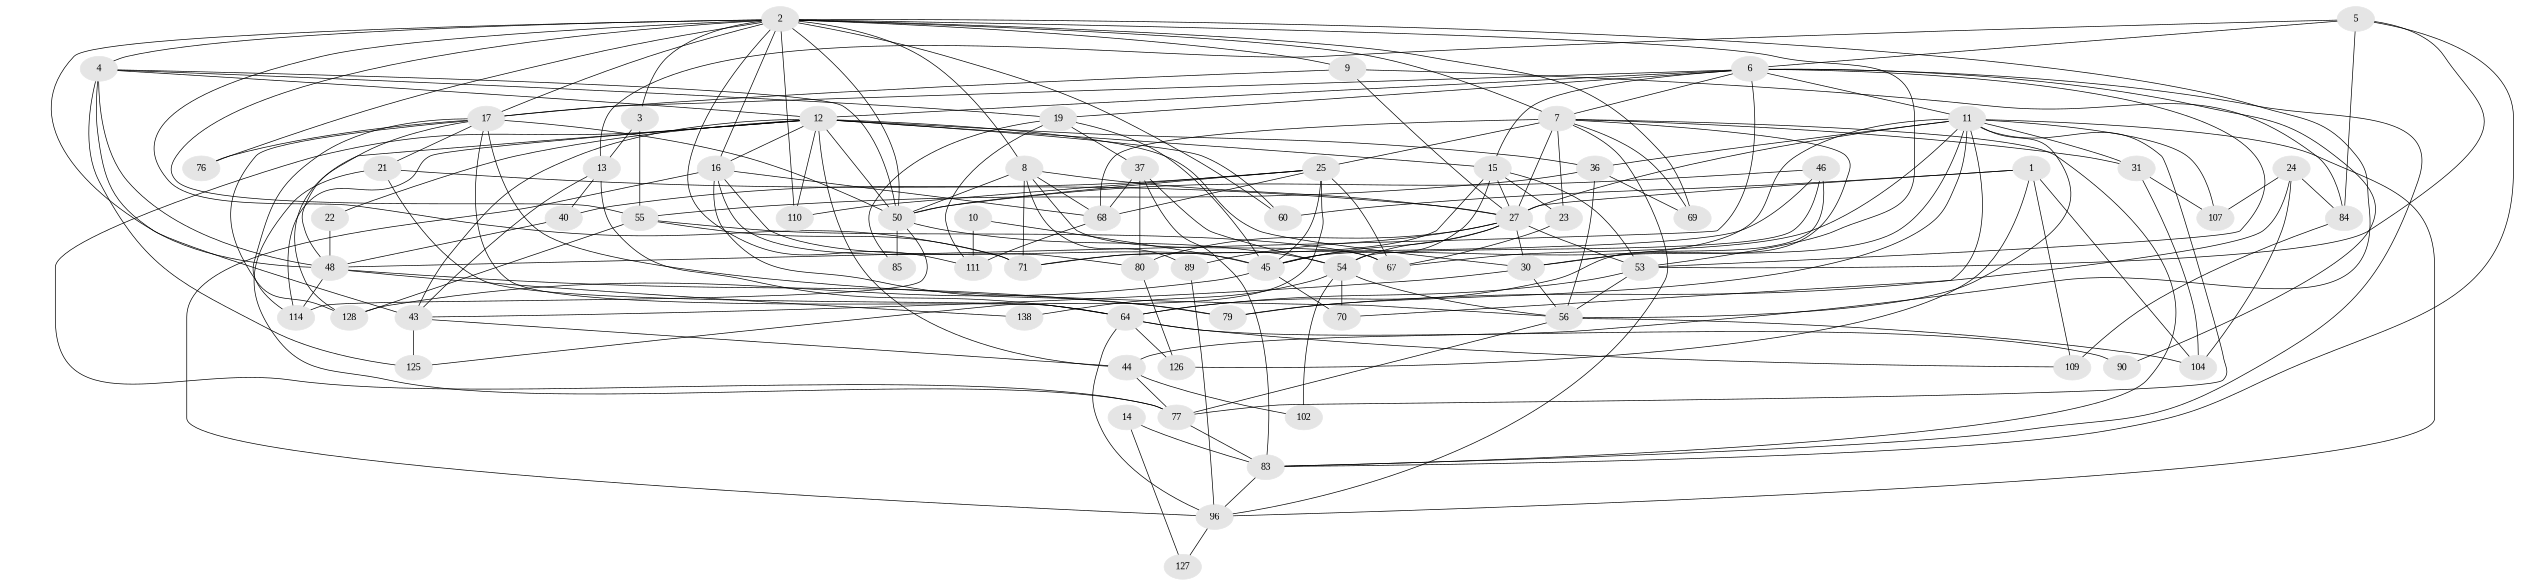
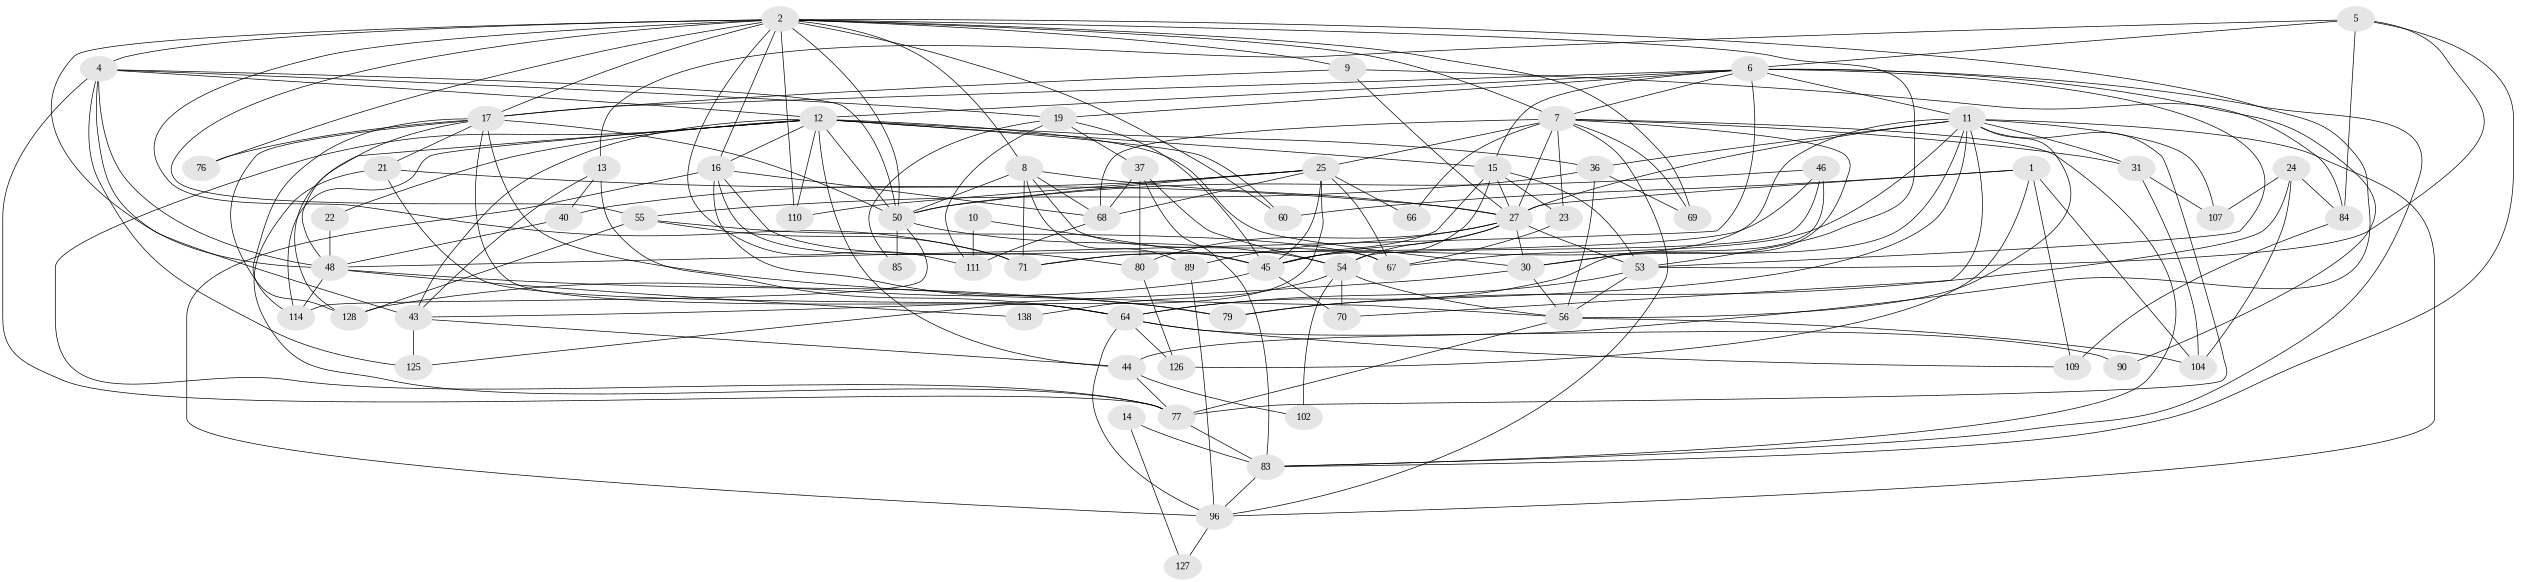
(640, 119) -> none
none -> (1412, 218)
none -> (432, 402)
